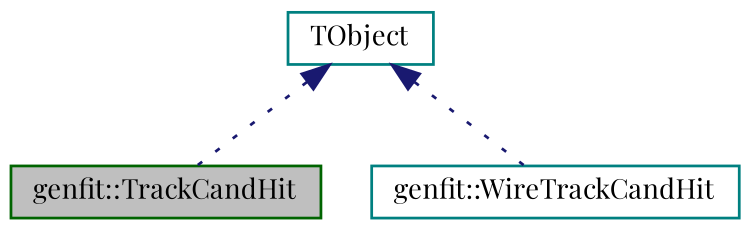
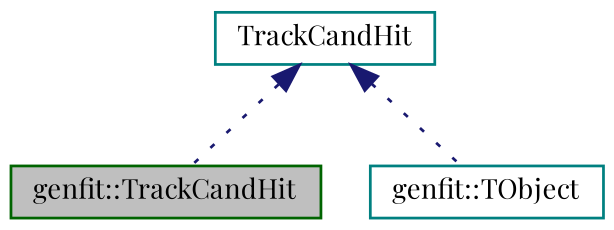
(361, 38) -> (325, 38)
(555, 192) -> (487, 192)
